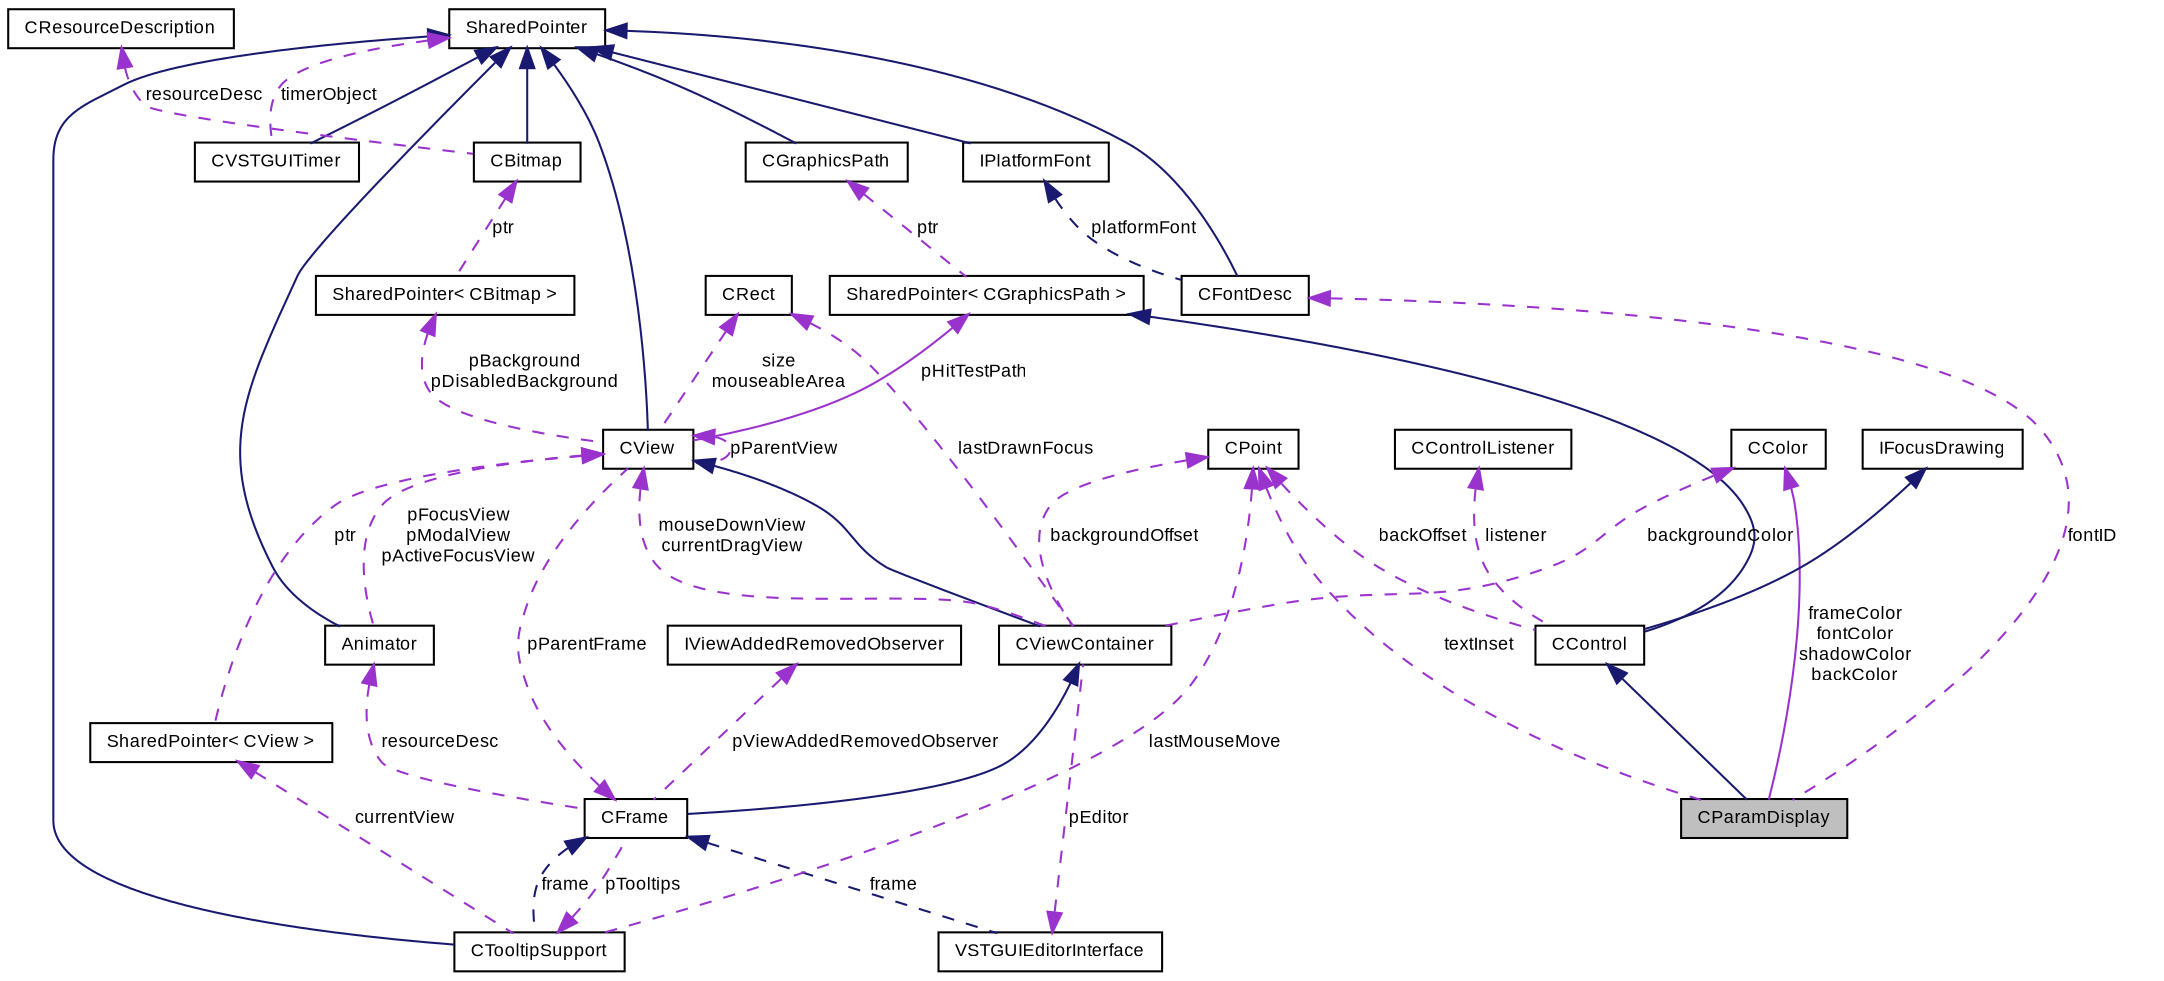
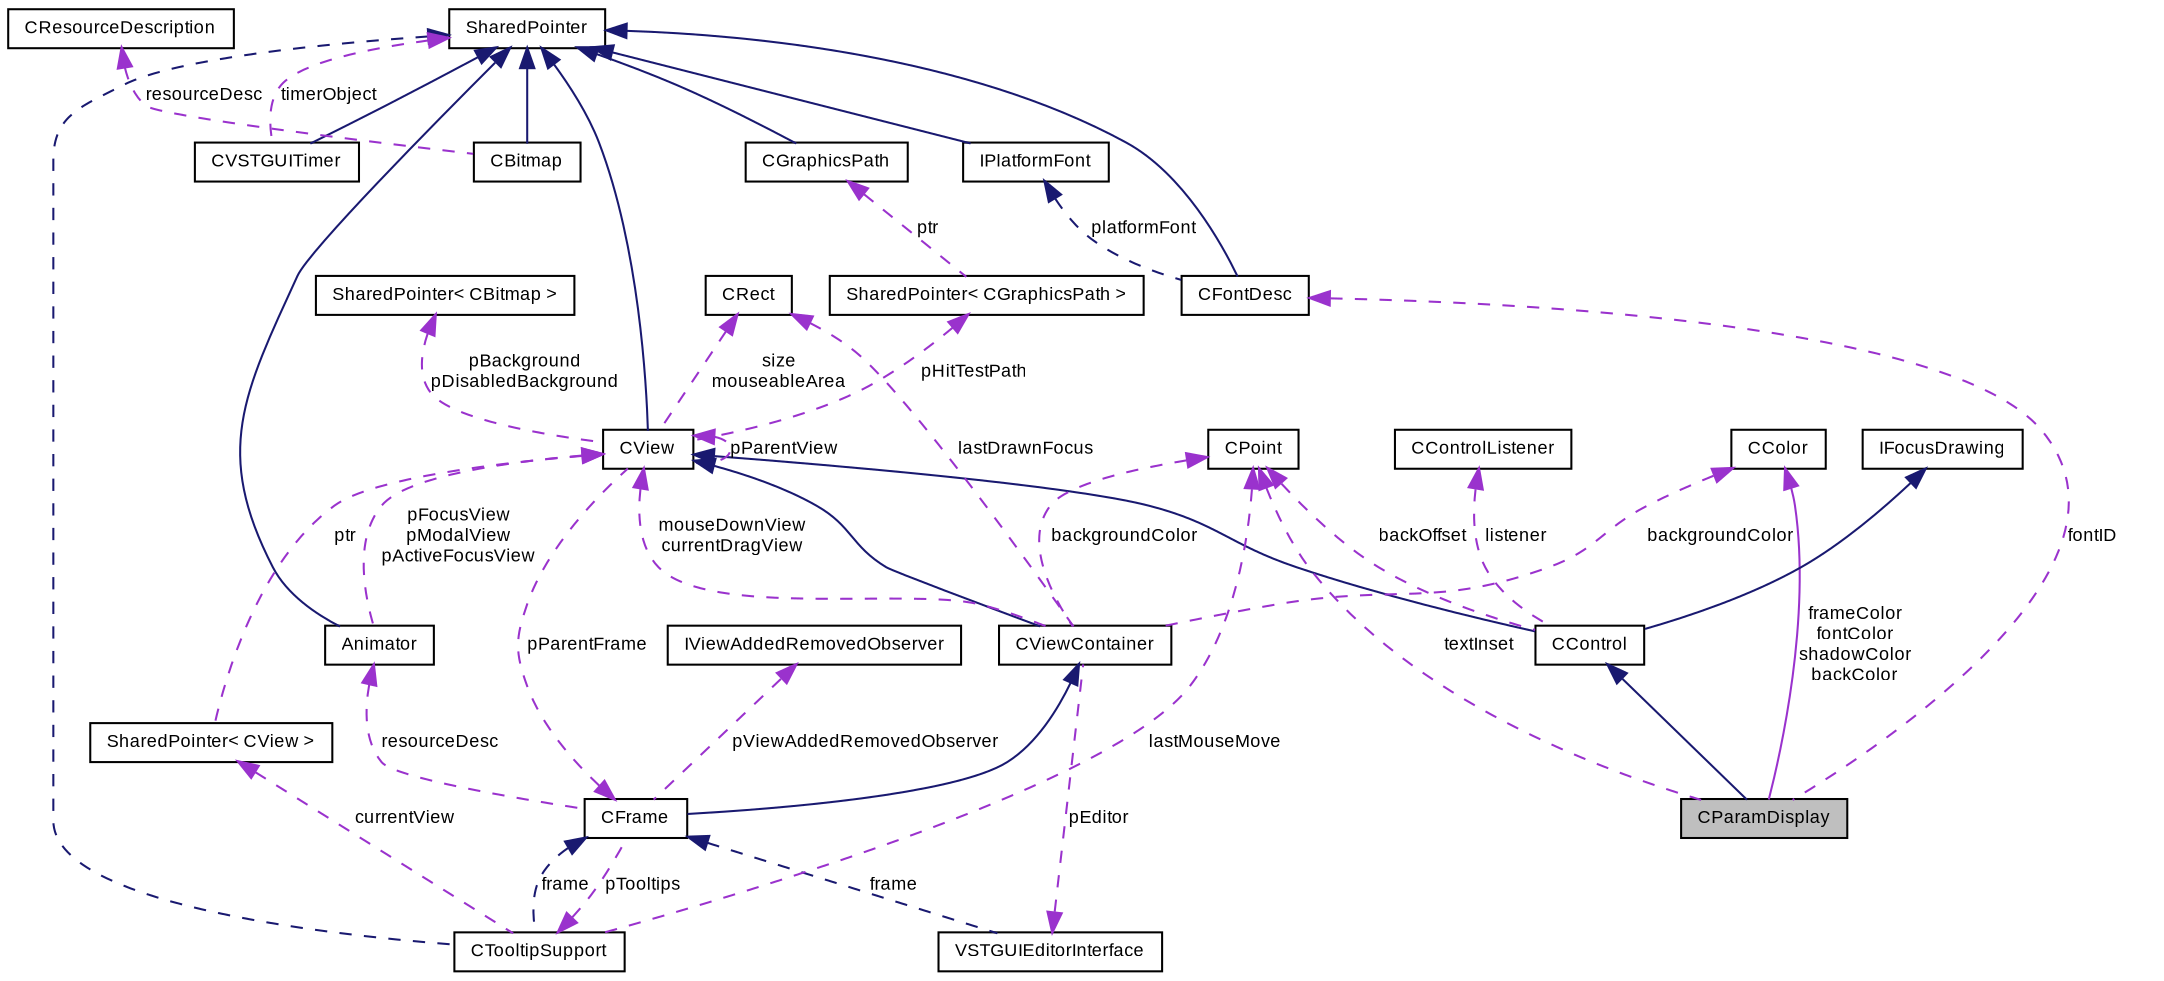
(481, 238) -> none
(1551, 400) -> (1134, 503)
(832, 403) -> (832, 403)
(53, 499) -> (53, 499)
(1125, 536) -> (1125, 536)
